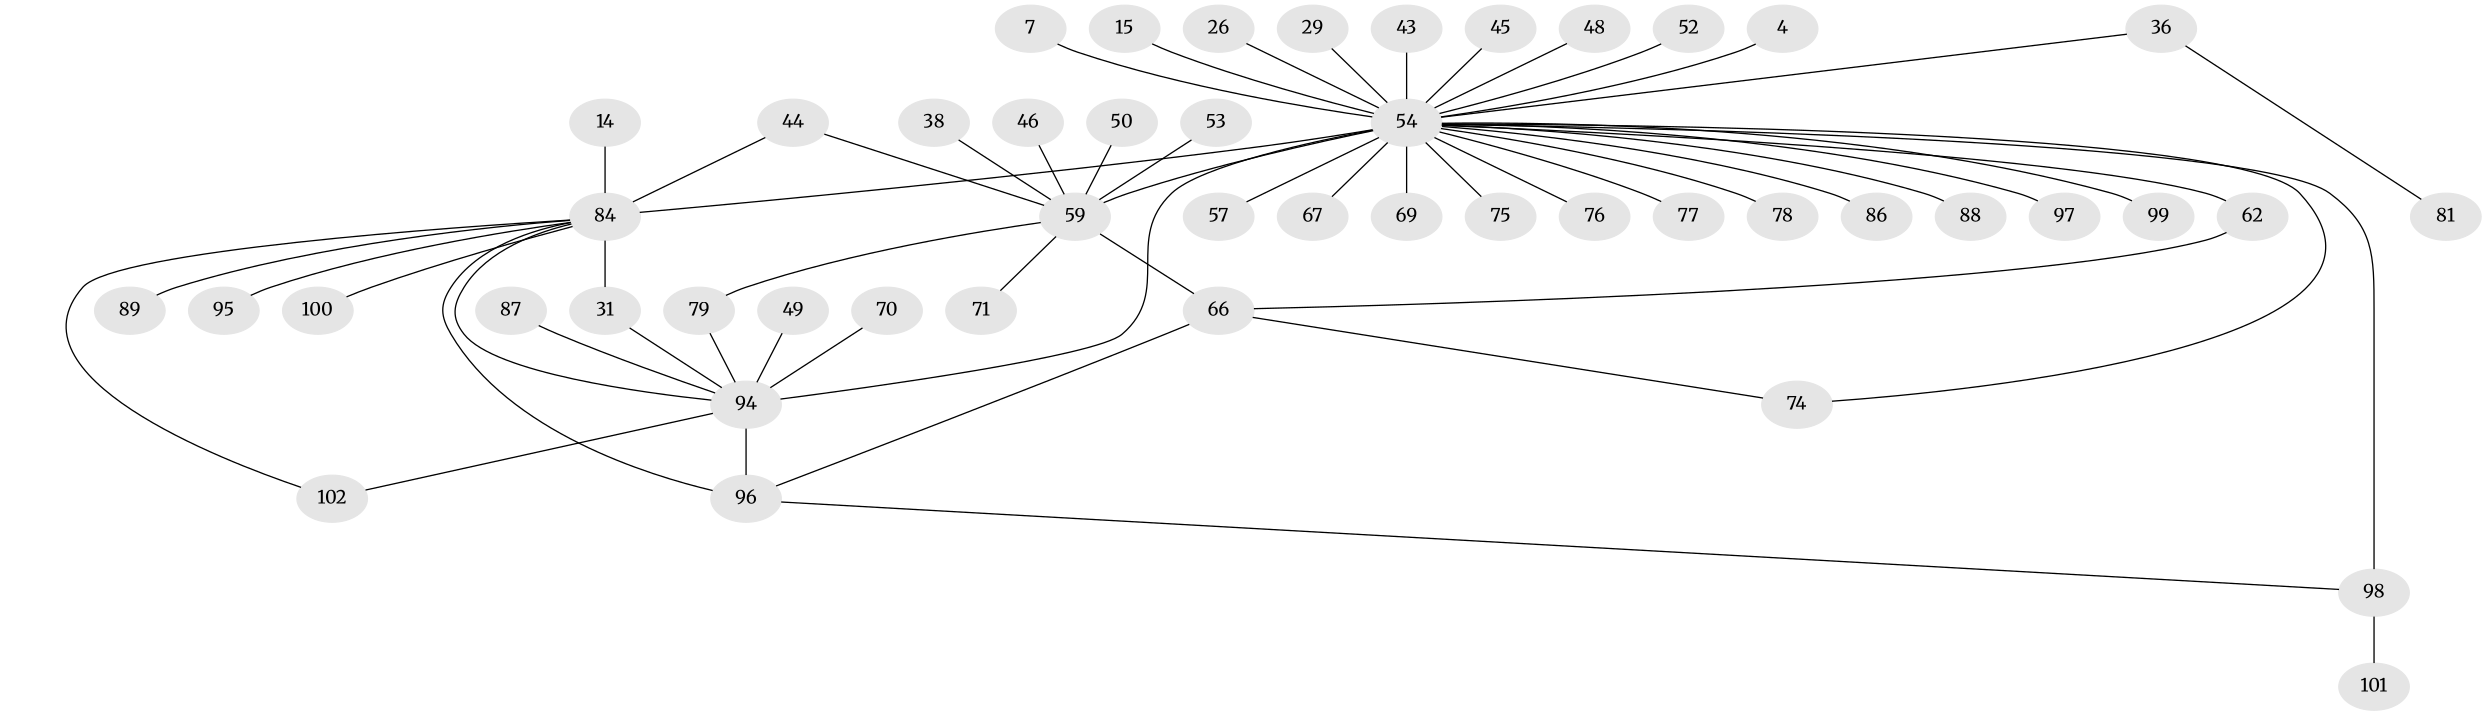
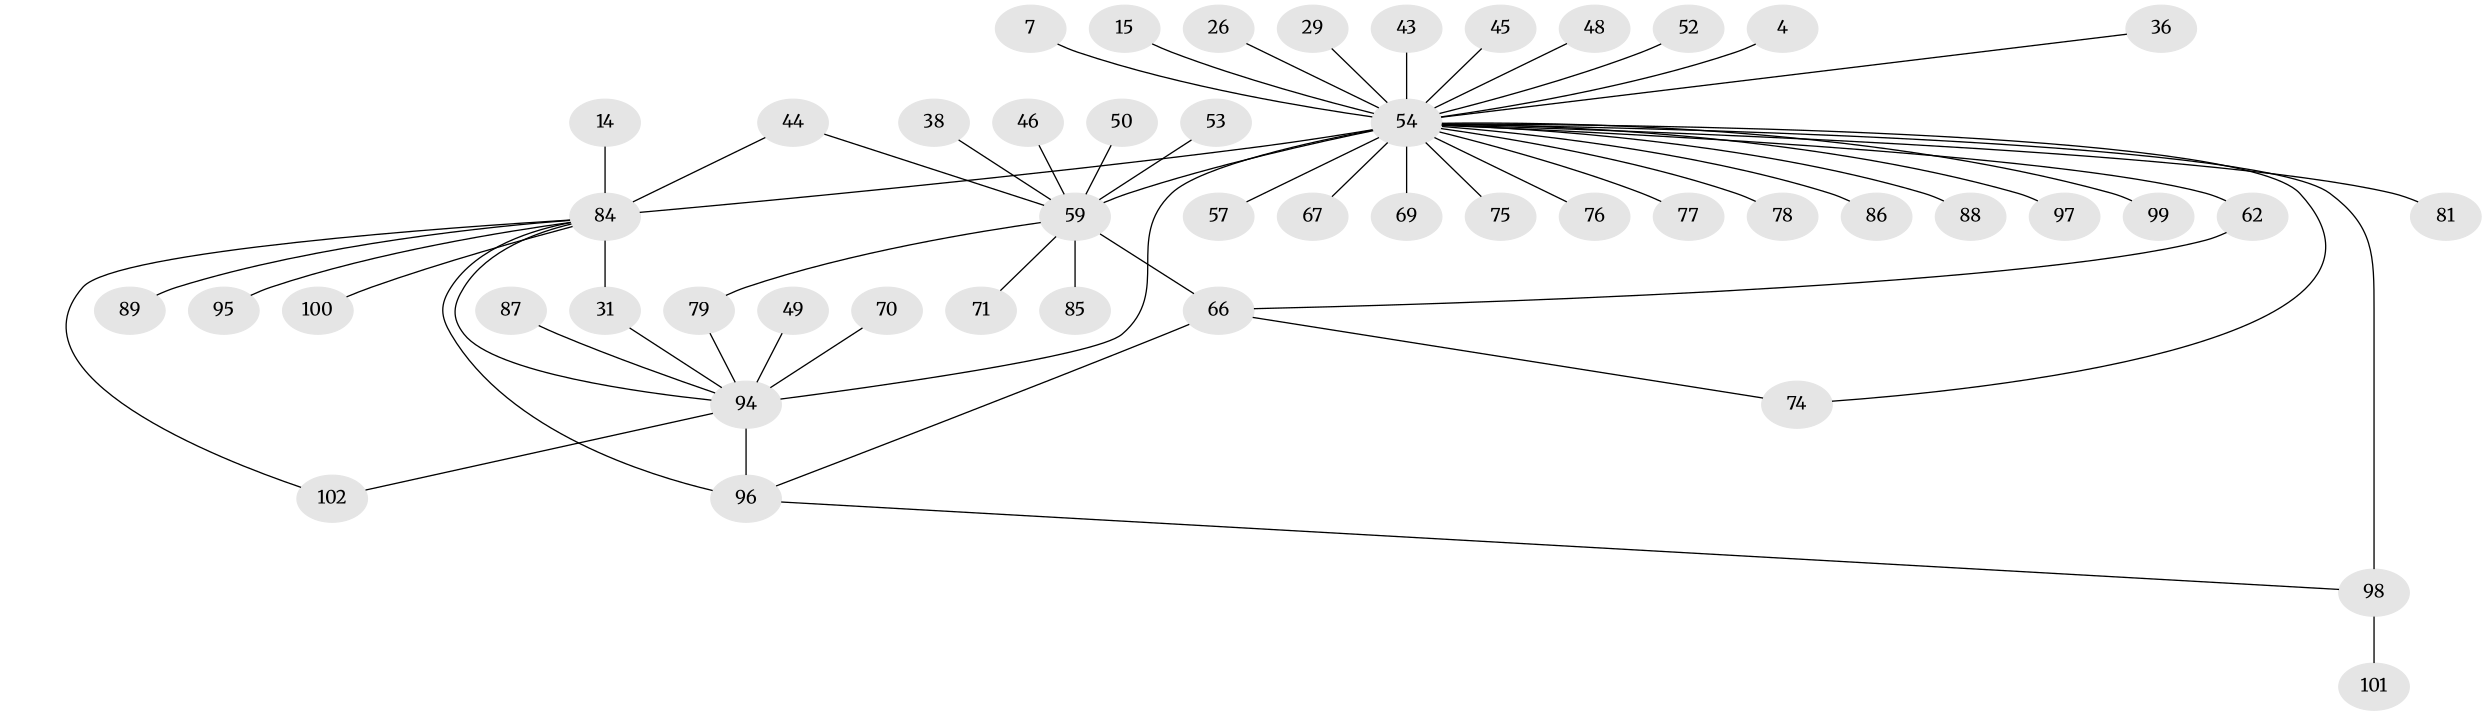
(2303, 123) -> (1932, 146)
none -> (1075, 311)
